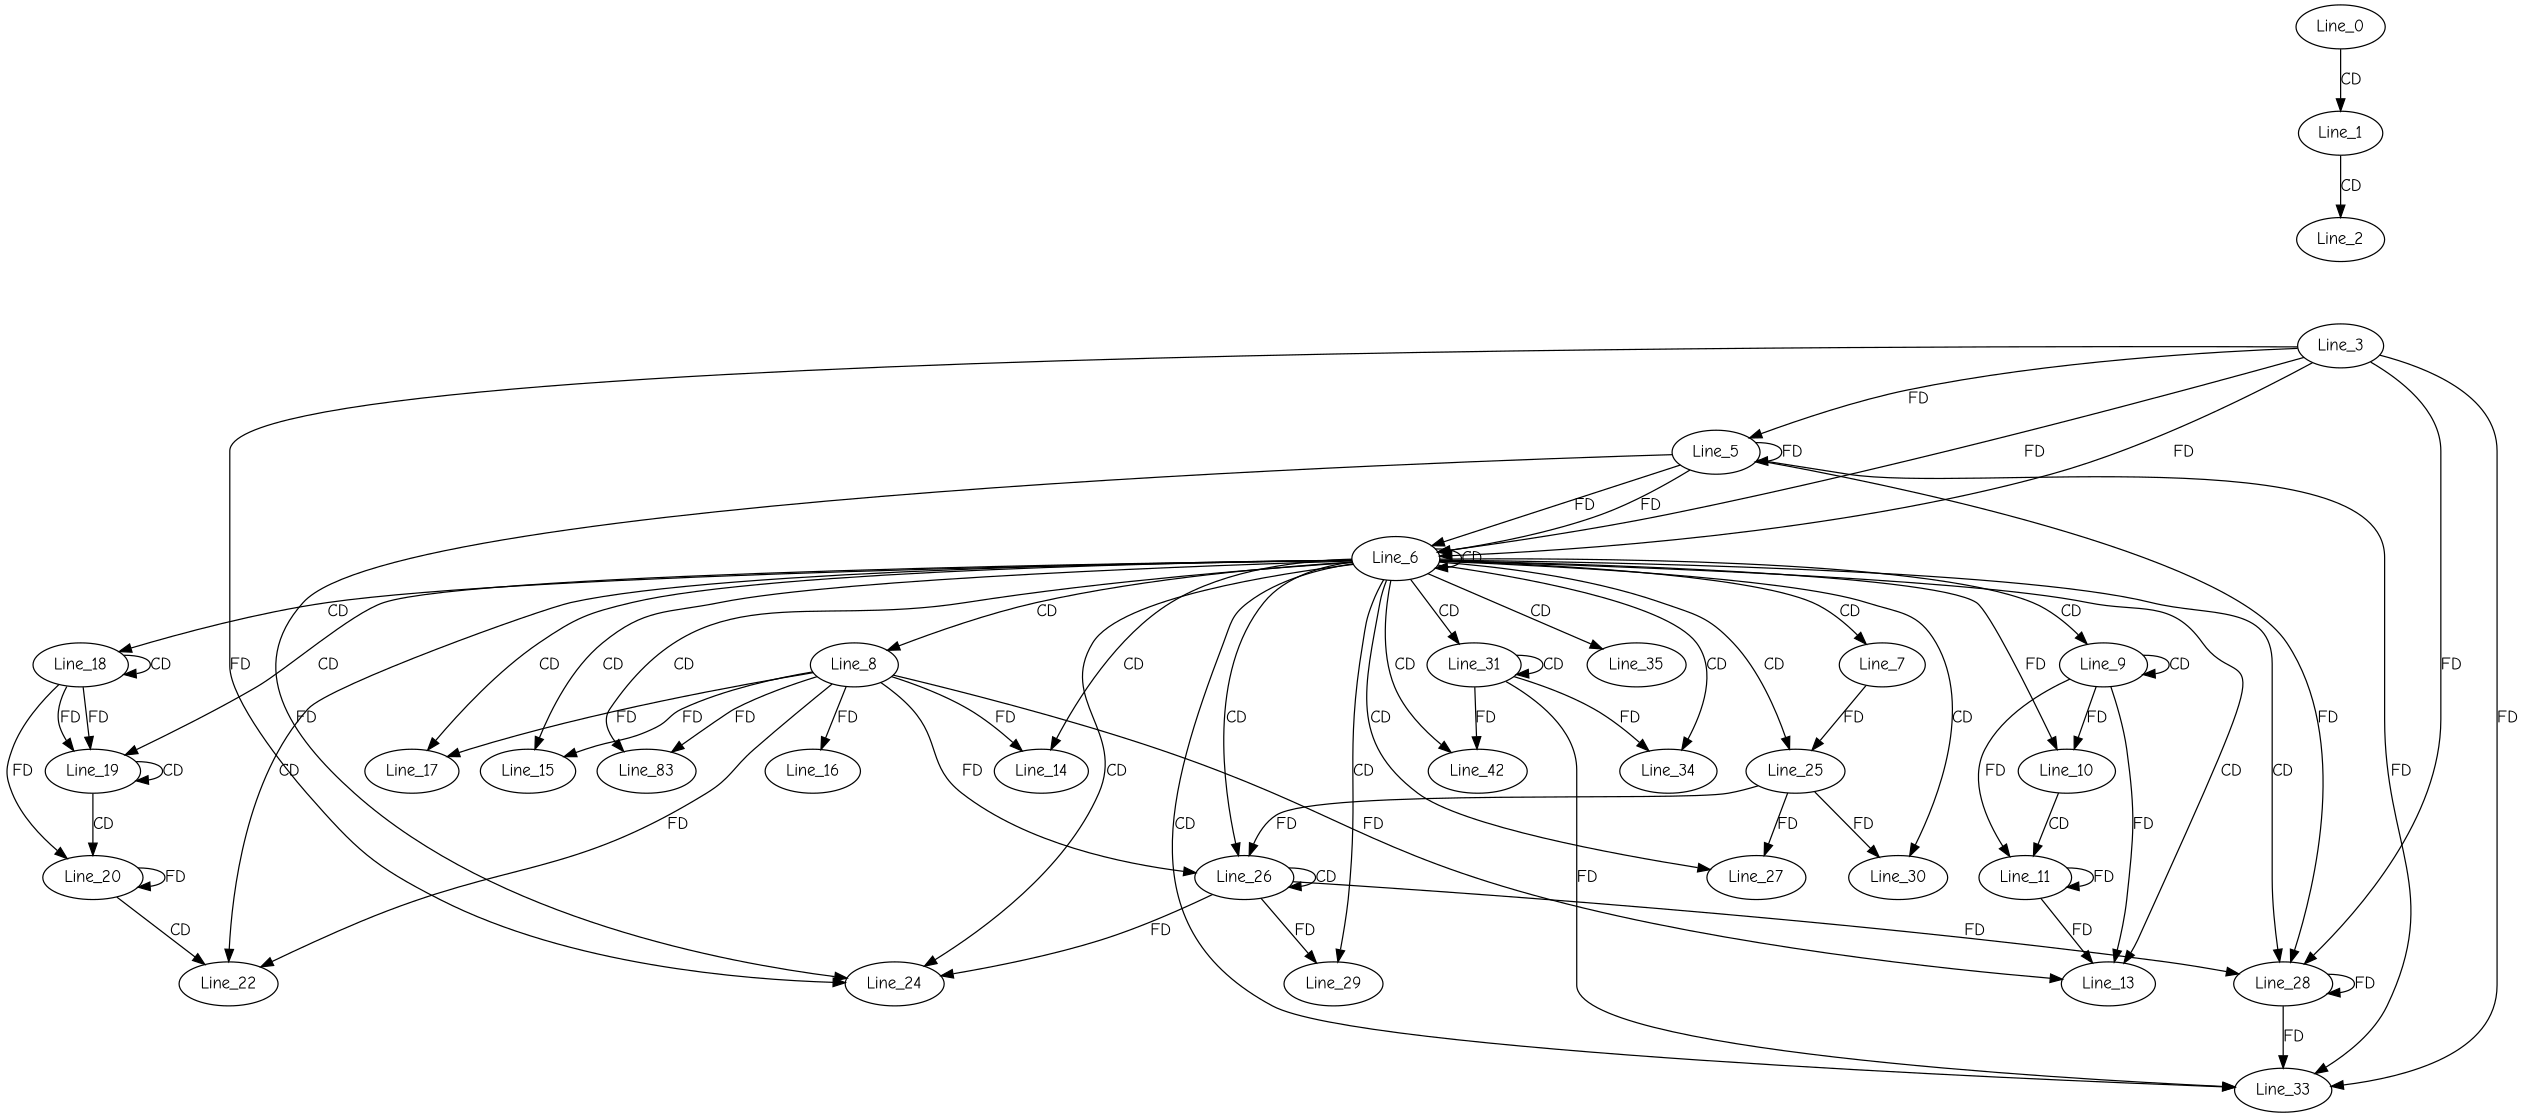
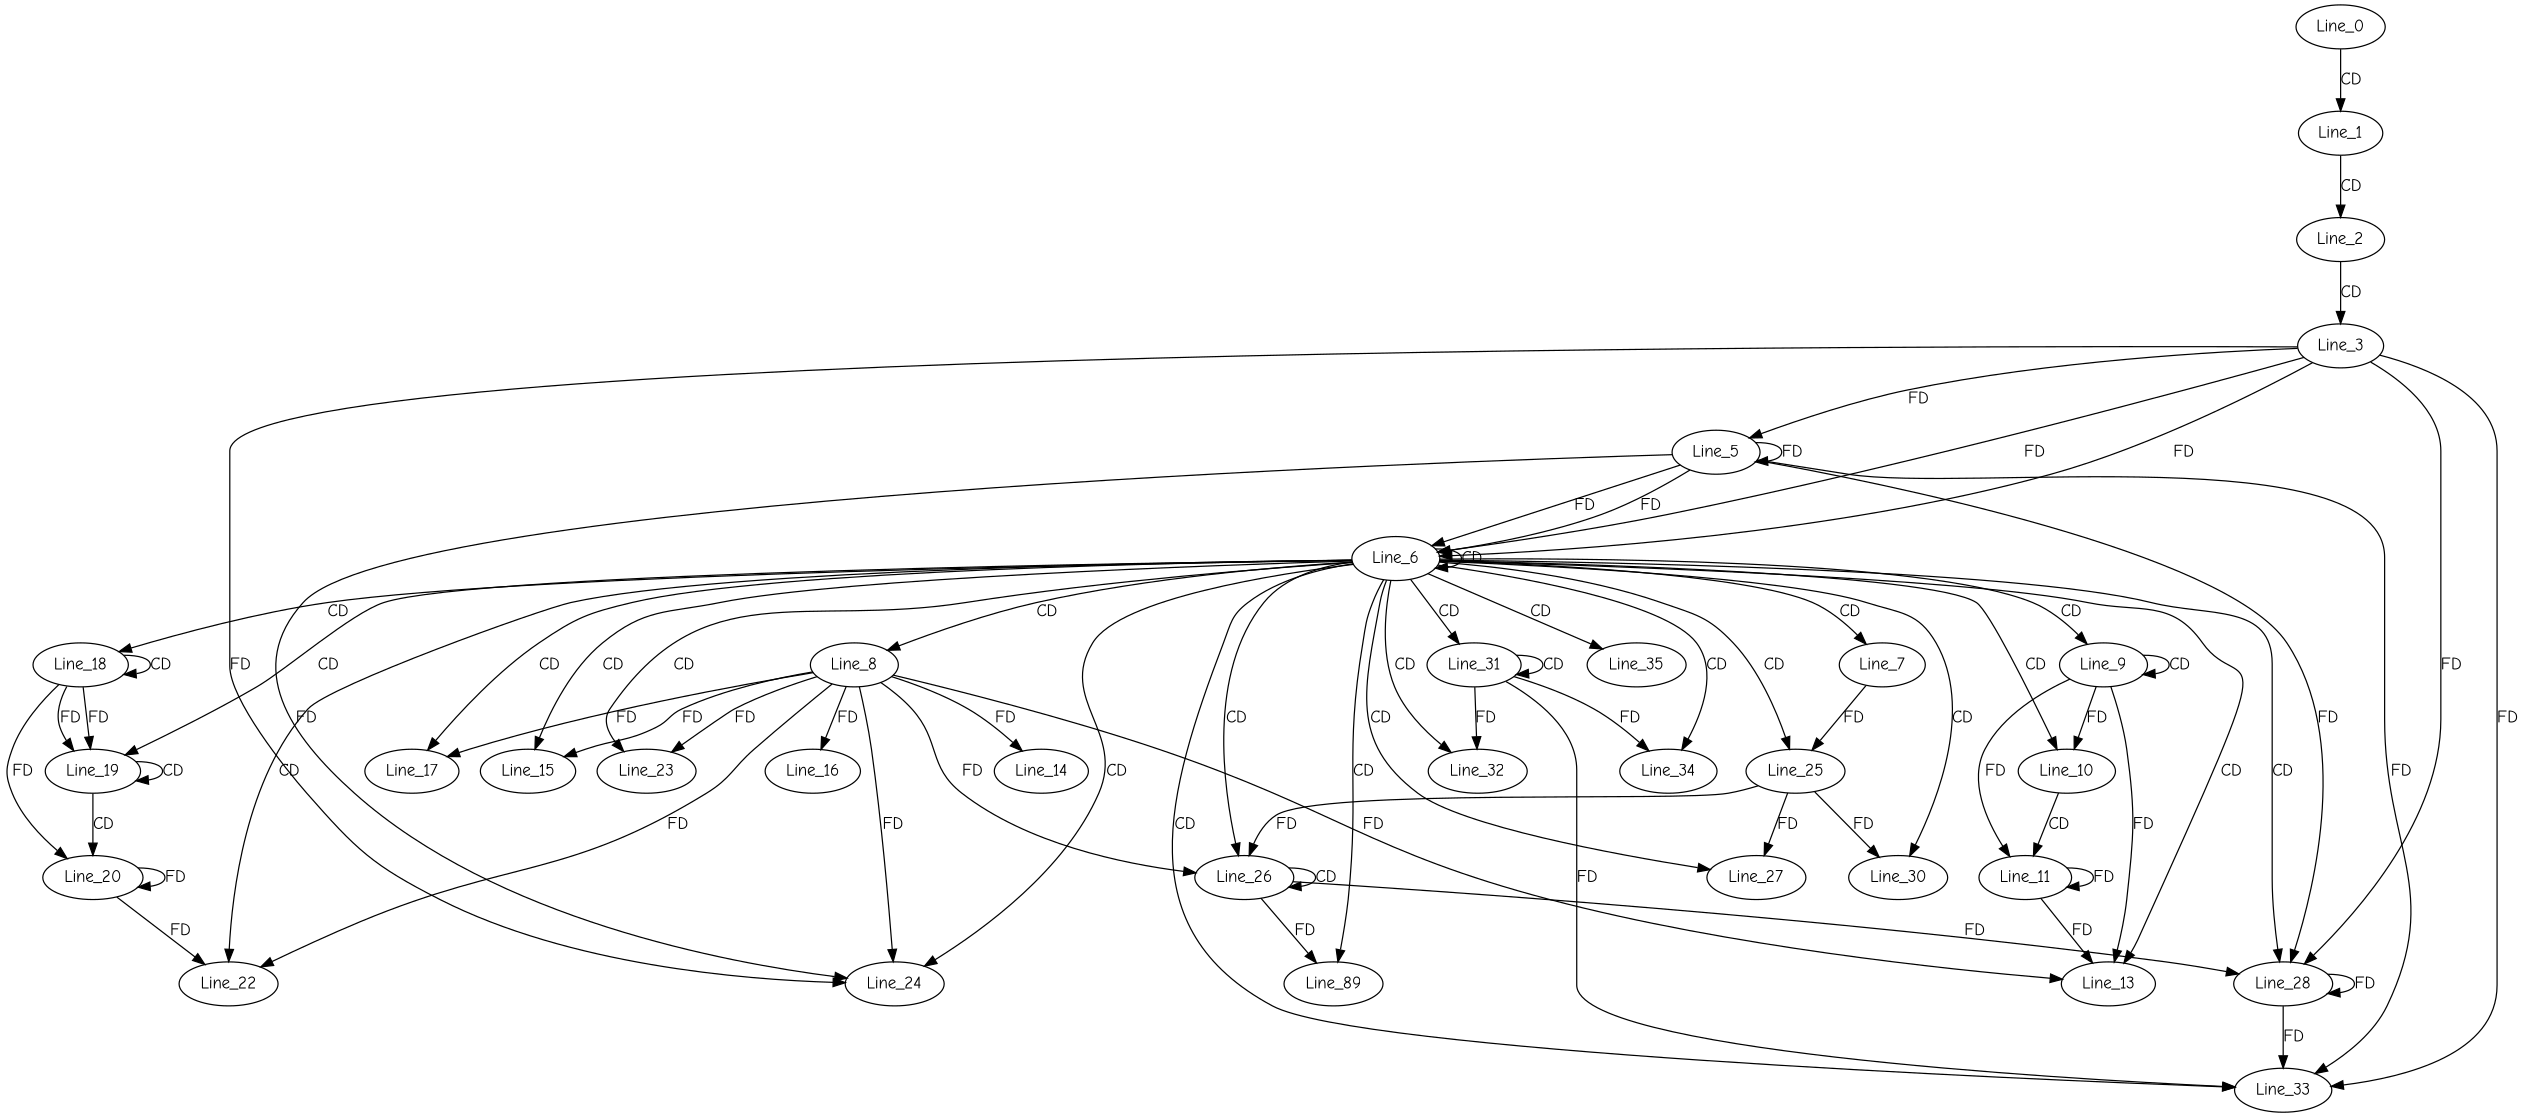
none -> (2341, 287)
(1152, 616) -> none
(2036, 665) -> (2036, 665)
(647, 771) -> (647, 771)
(1478, 771) -> (1478, 771)
(181, 931) -> (181, 931)
(1086, 944) -> (880, 818)
(1334, 984) -> (1334, 984)
